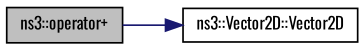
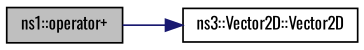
(65, 25) -> (65, 25)
